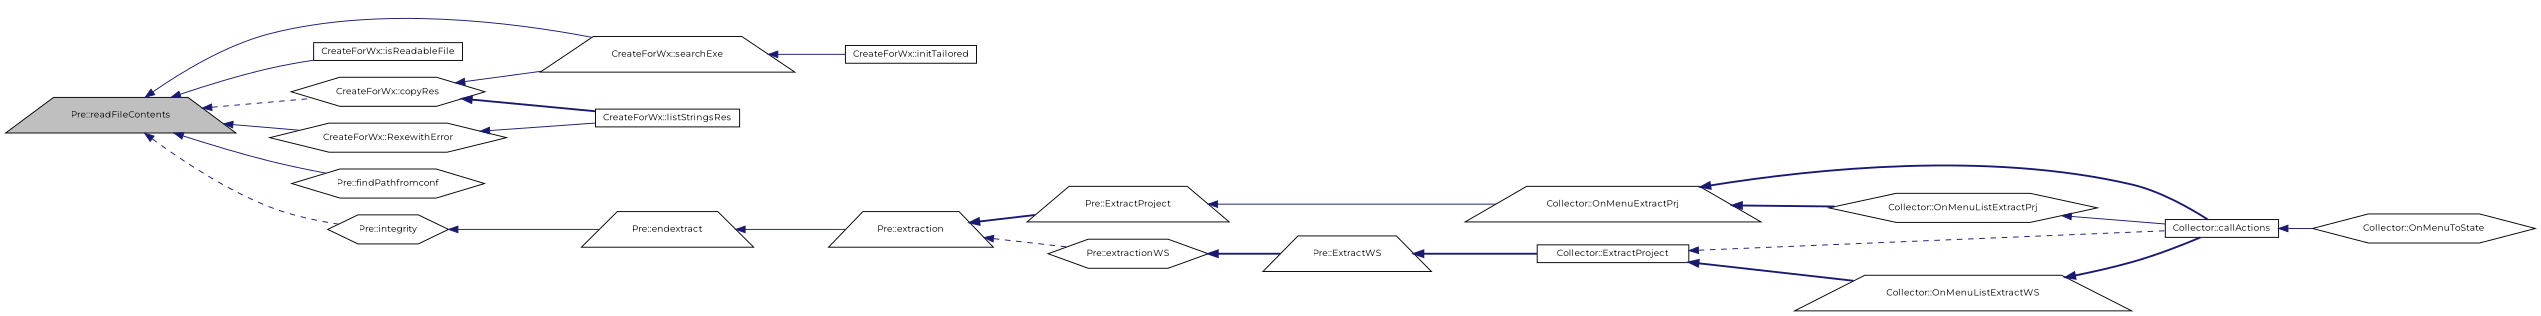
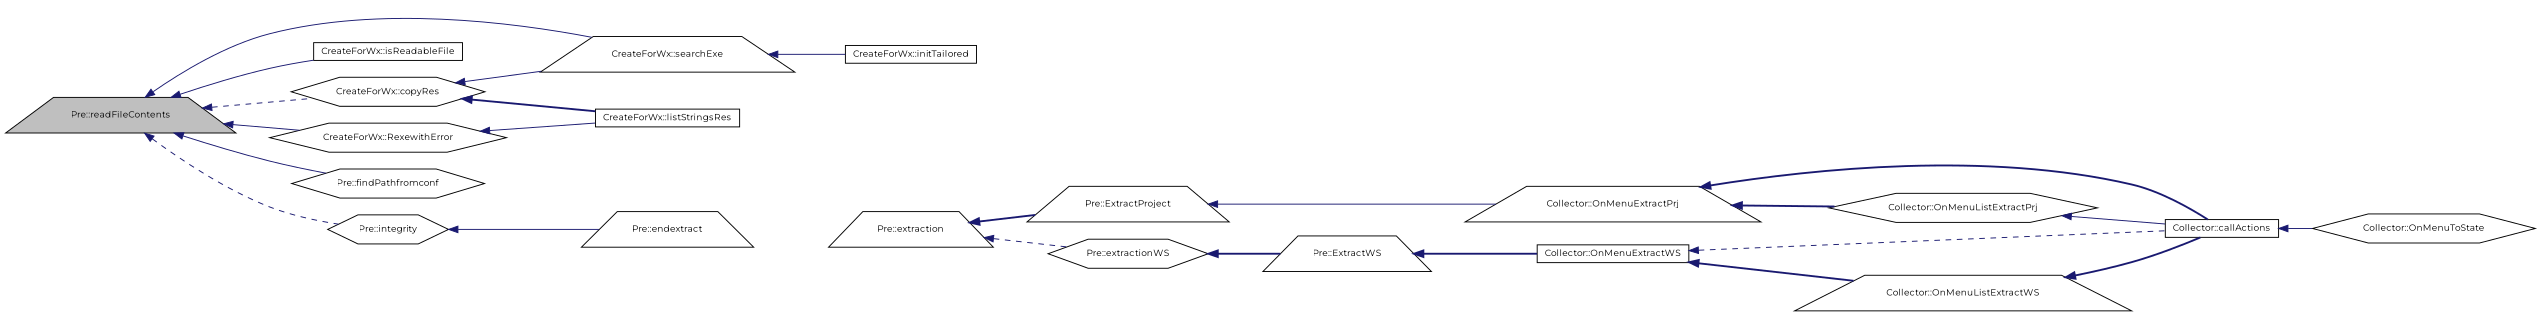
(795, 229) -> none
(1613, 254) -> (1613, 254)
